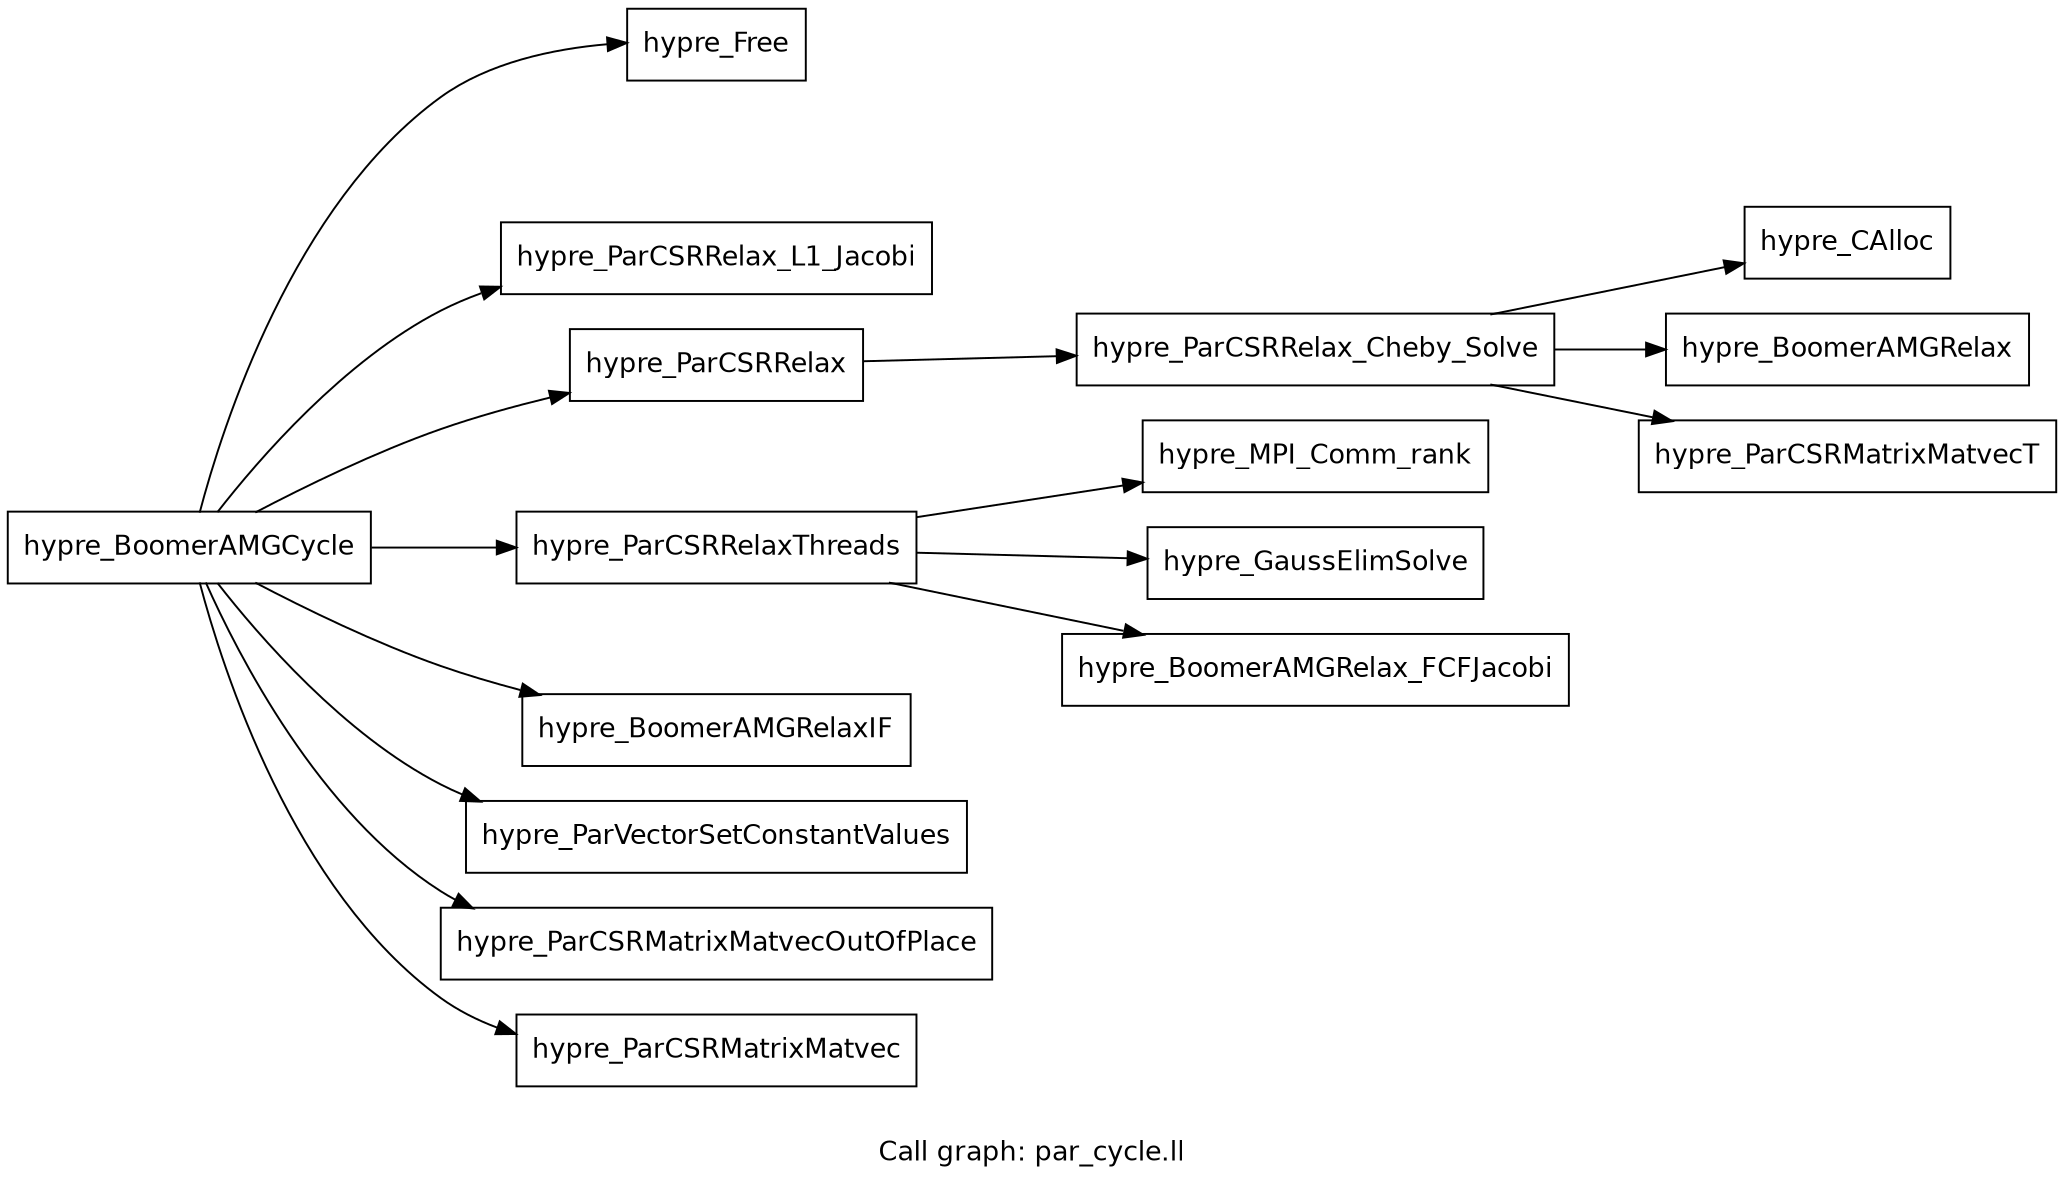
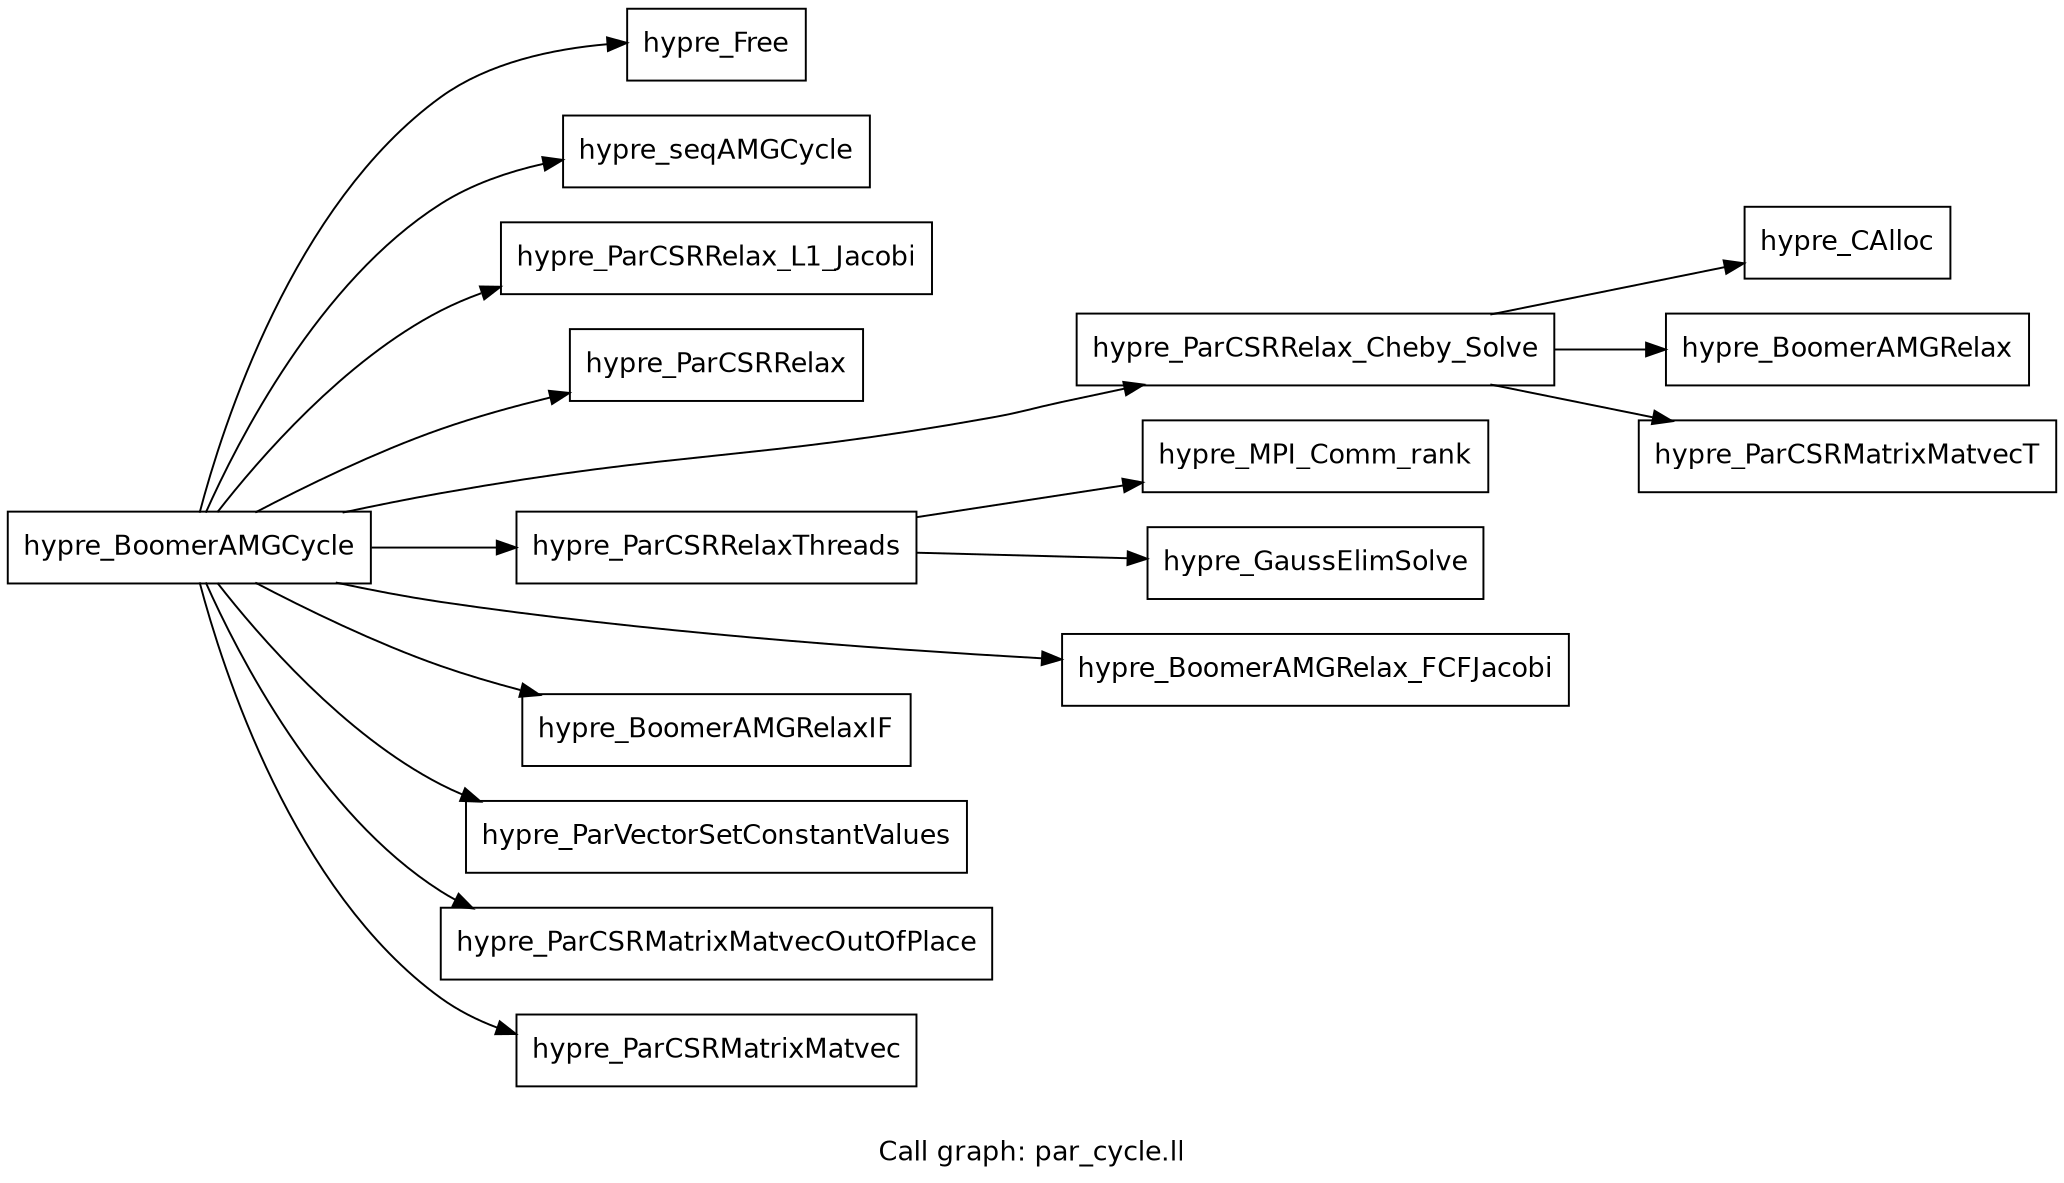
none -> (716, 151)
(960, 359) -> (734, 454)
(1006, 607) -> (687, 631)
